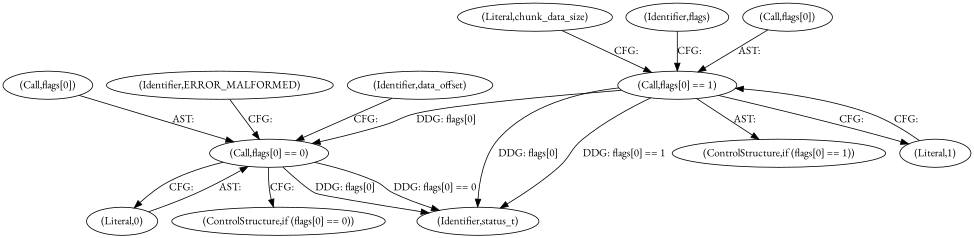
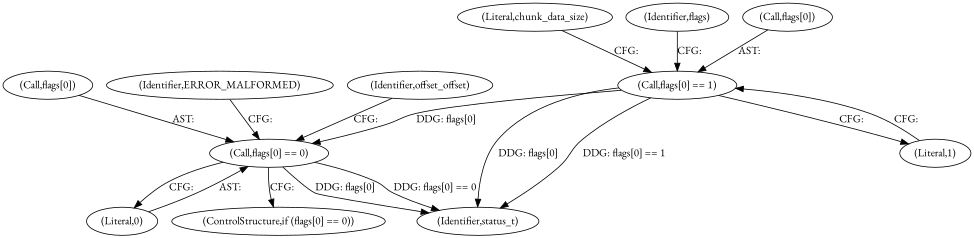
(420, 85) -> (420, 85)
(779, 153) -> none
